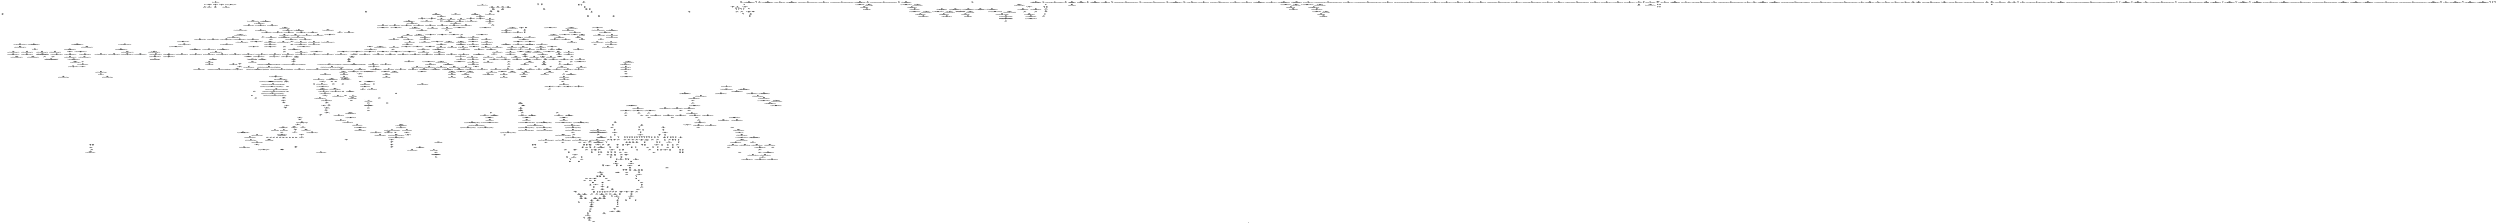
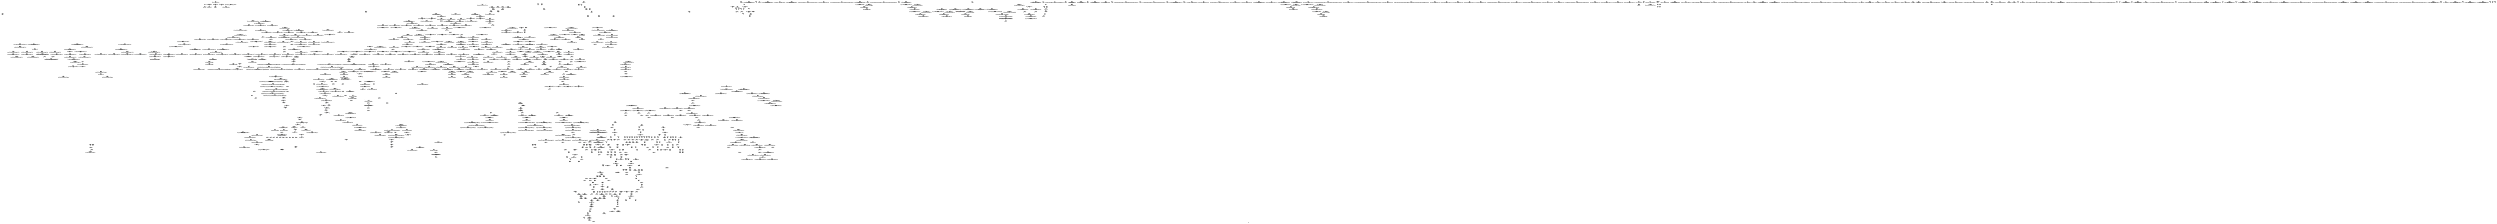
(512, 47) -> none
